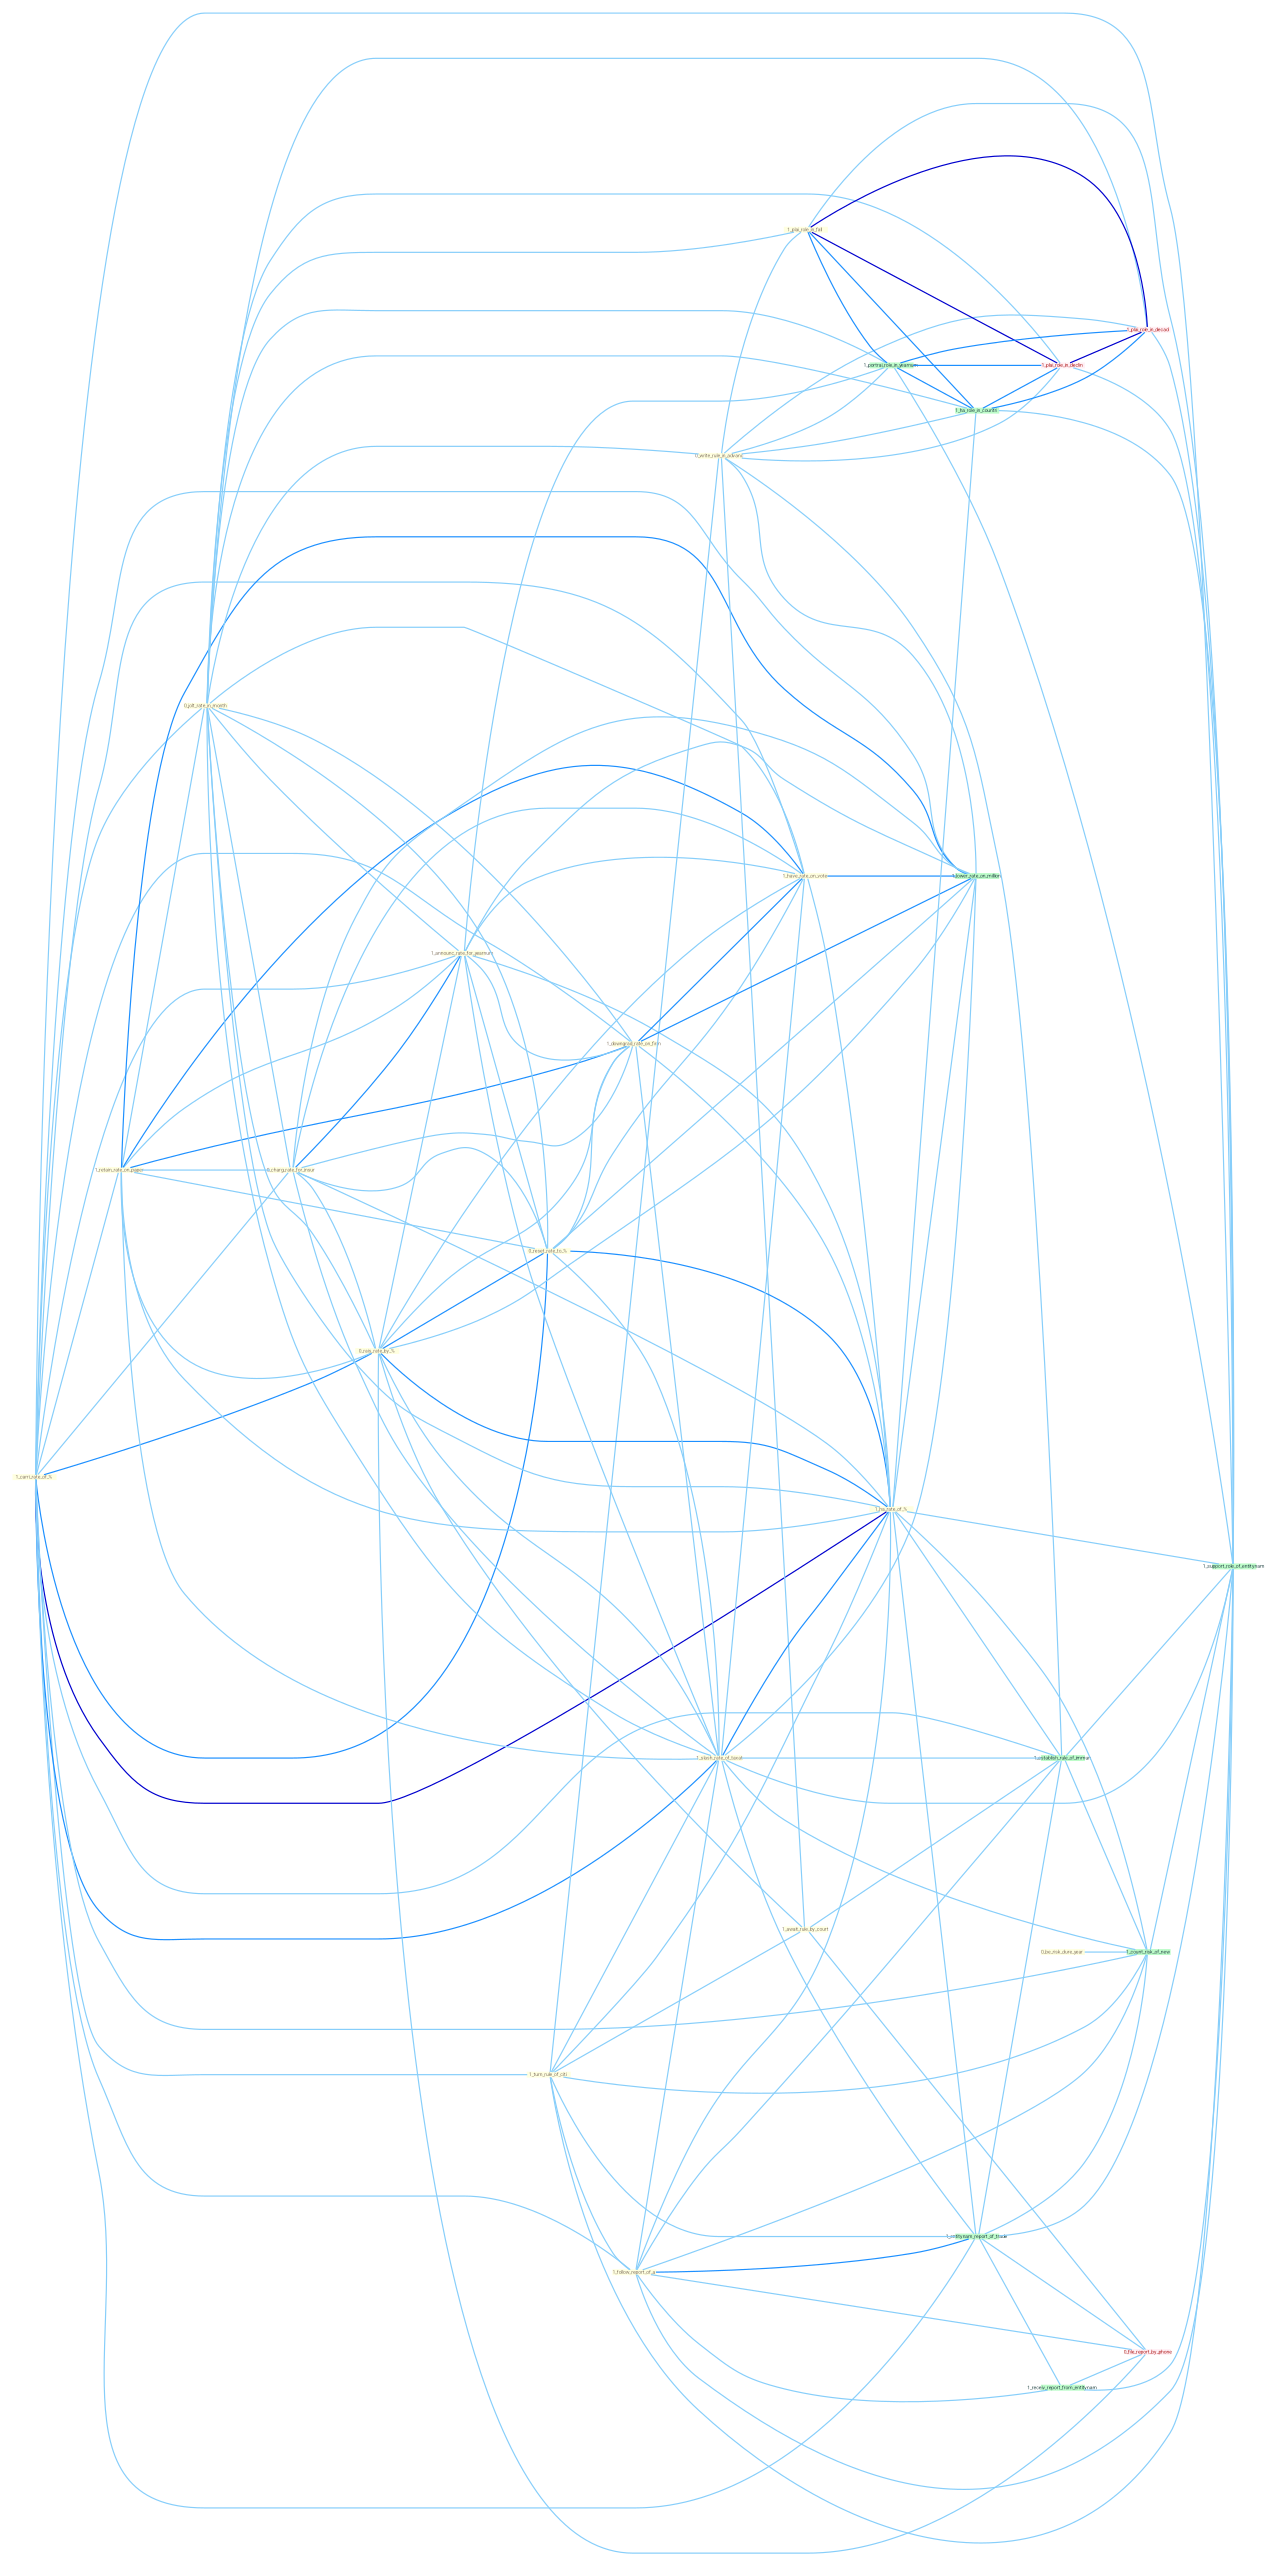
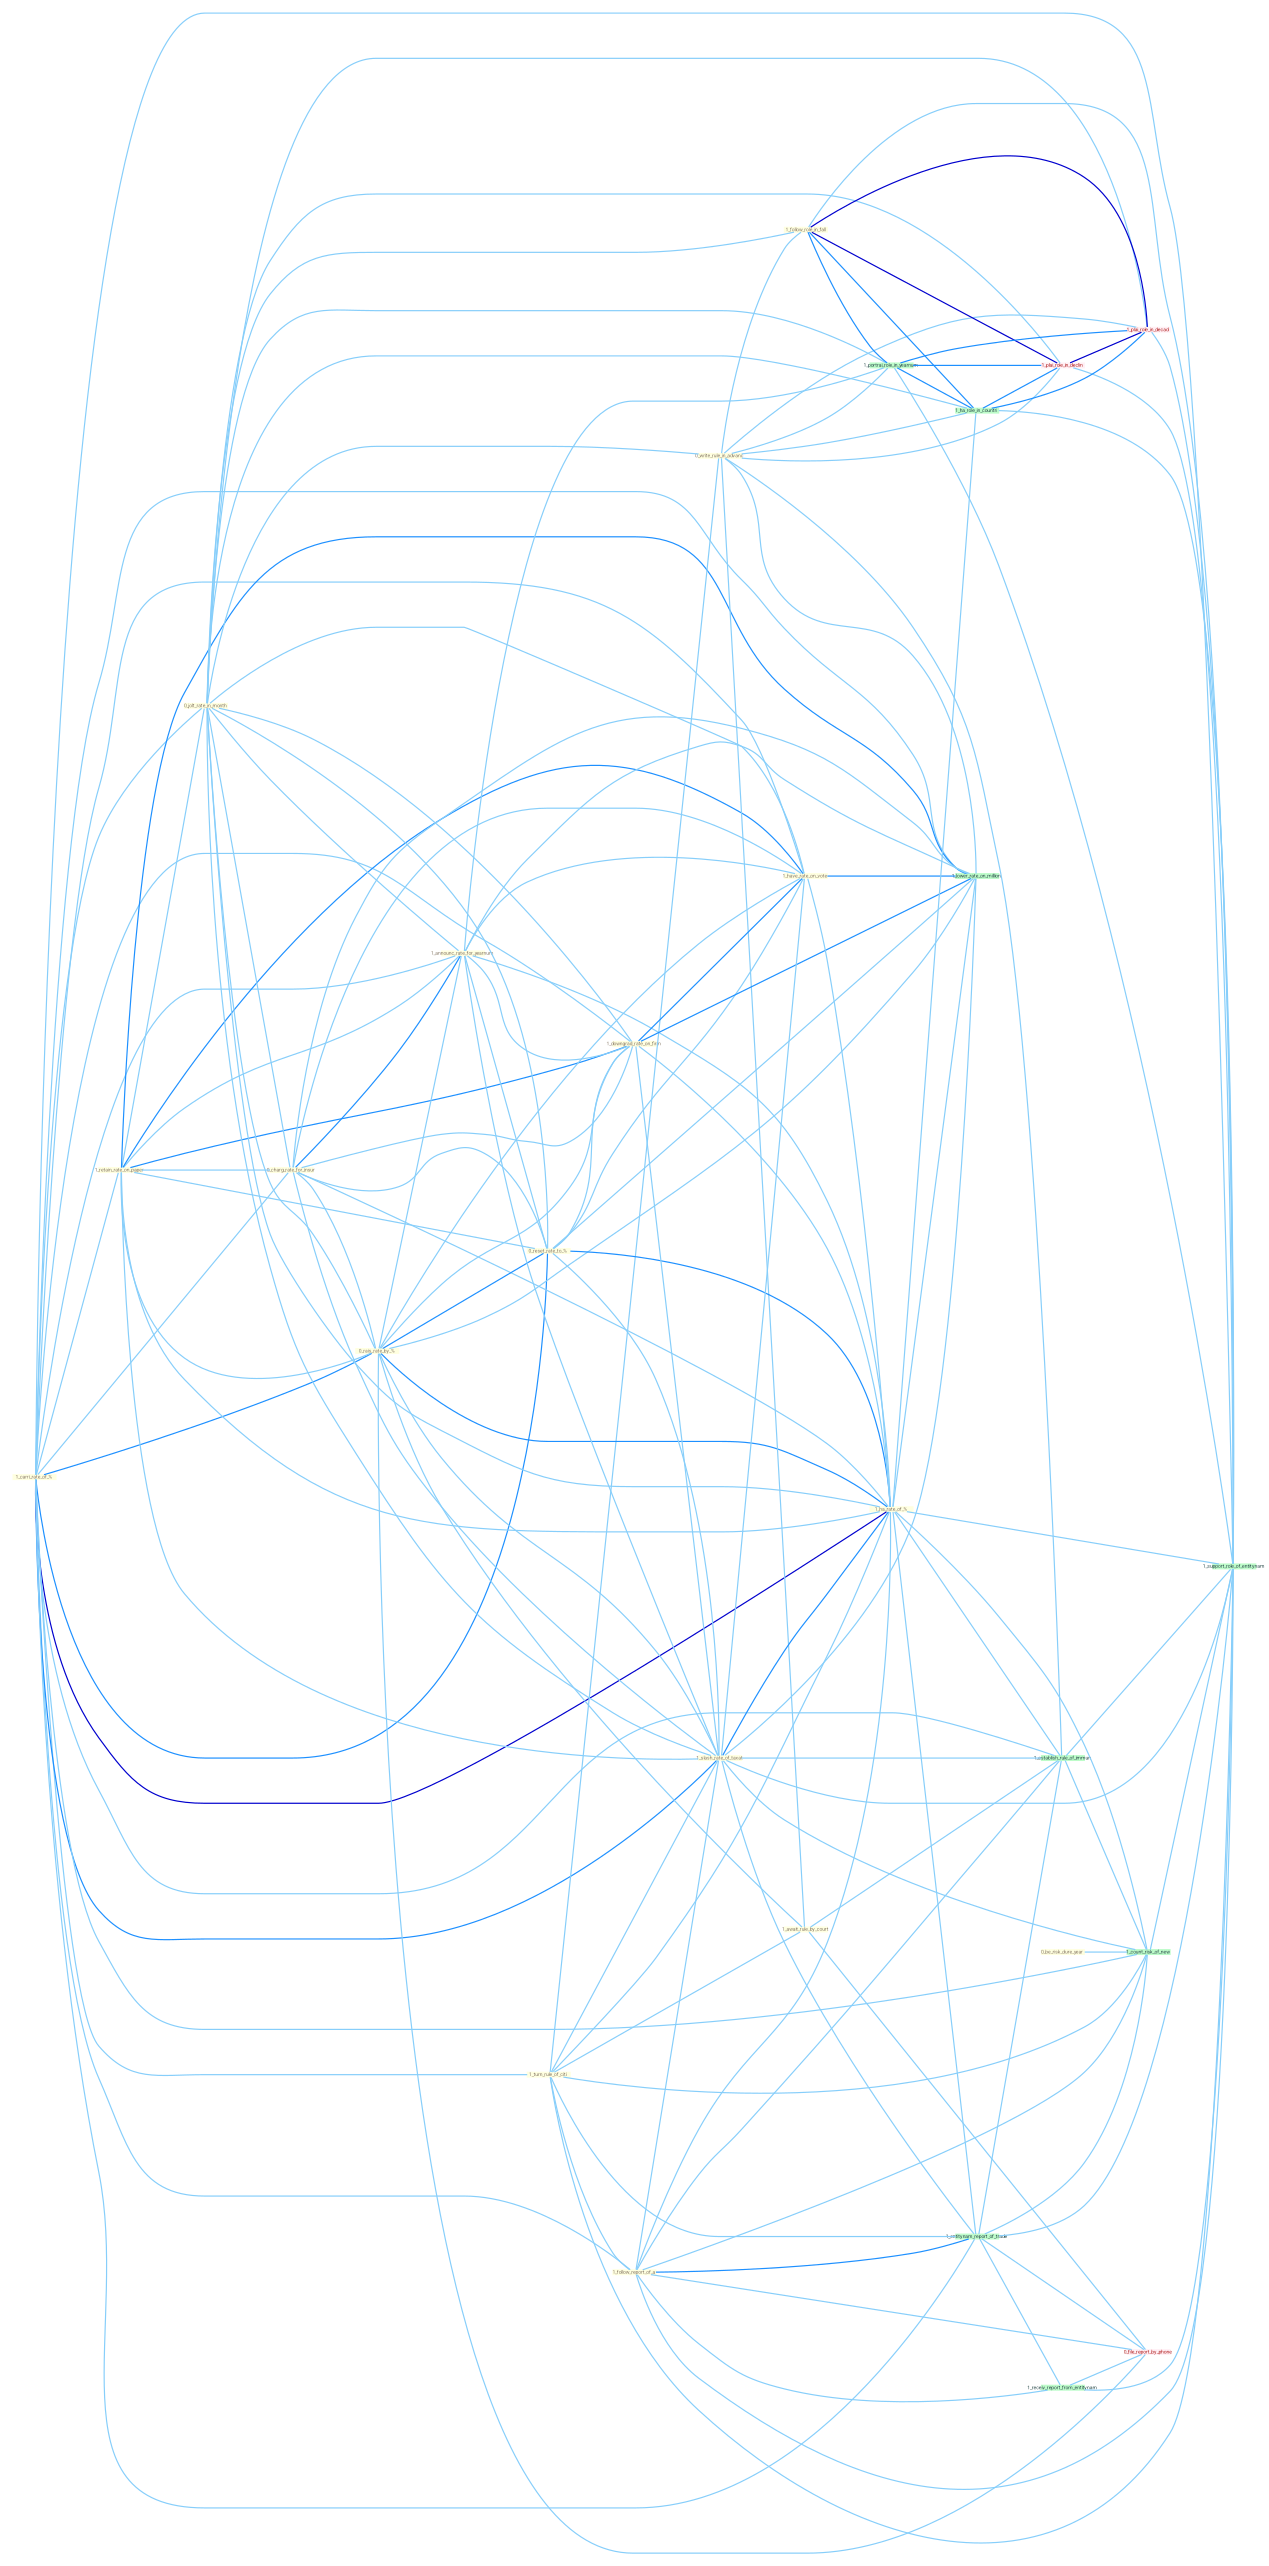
(806, 230) -> (806, 230)
